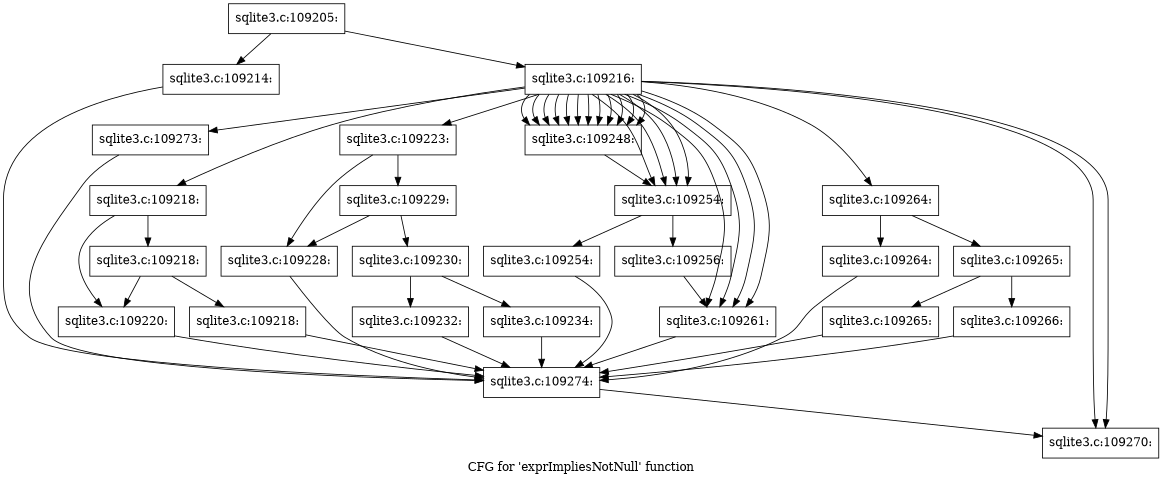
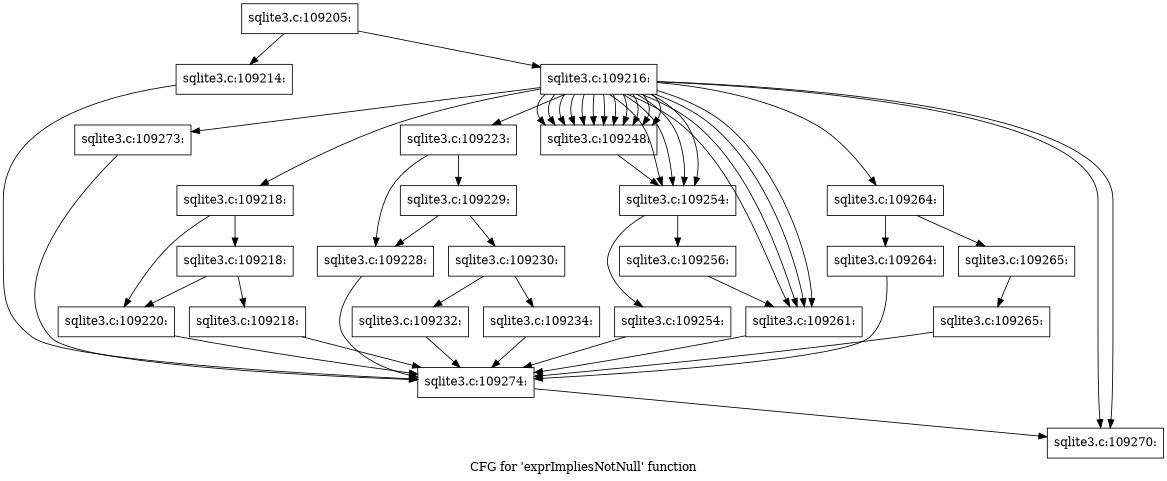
(1012, 322) -> none
